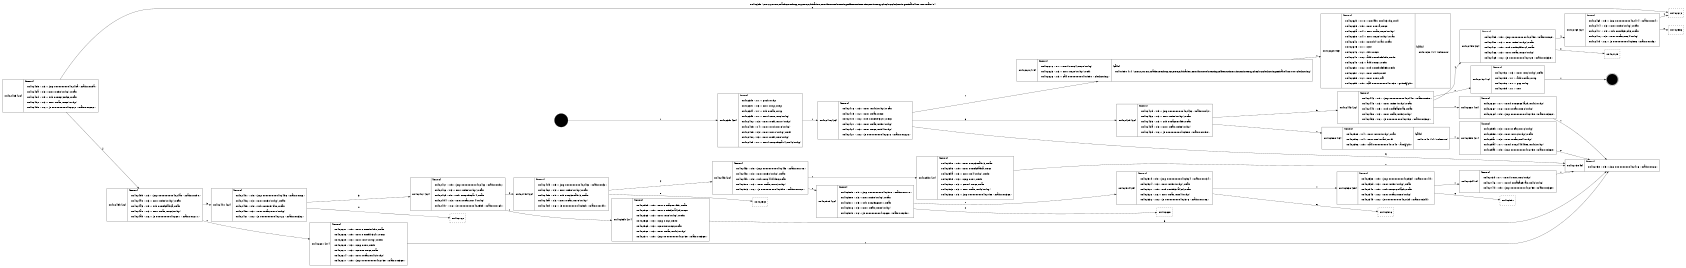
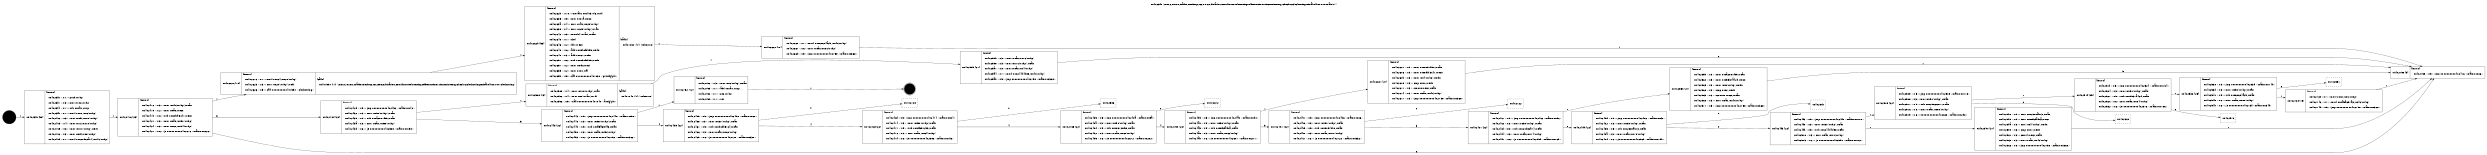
(1663, 16) -> (1008, 127)
(1446, 108) -> (707, 46)
